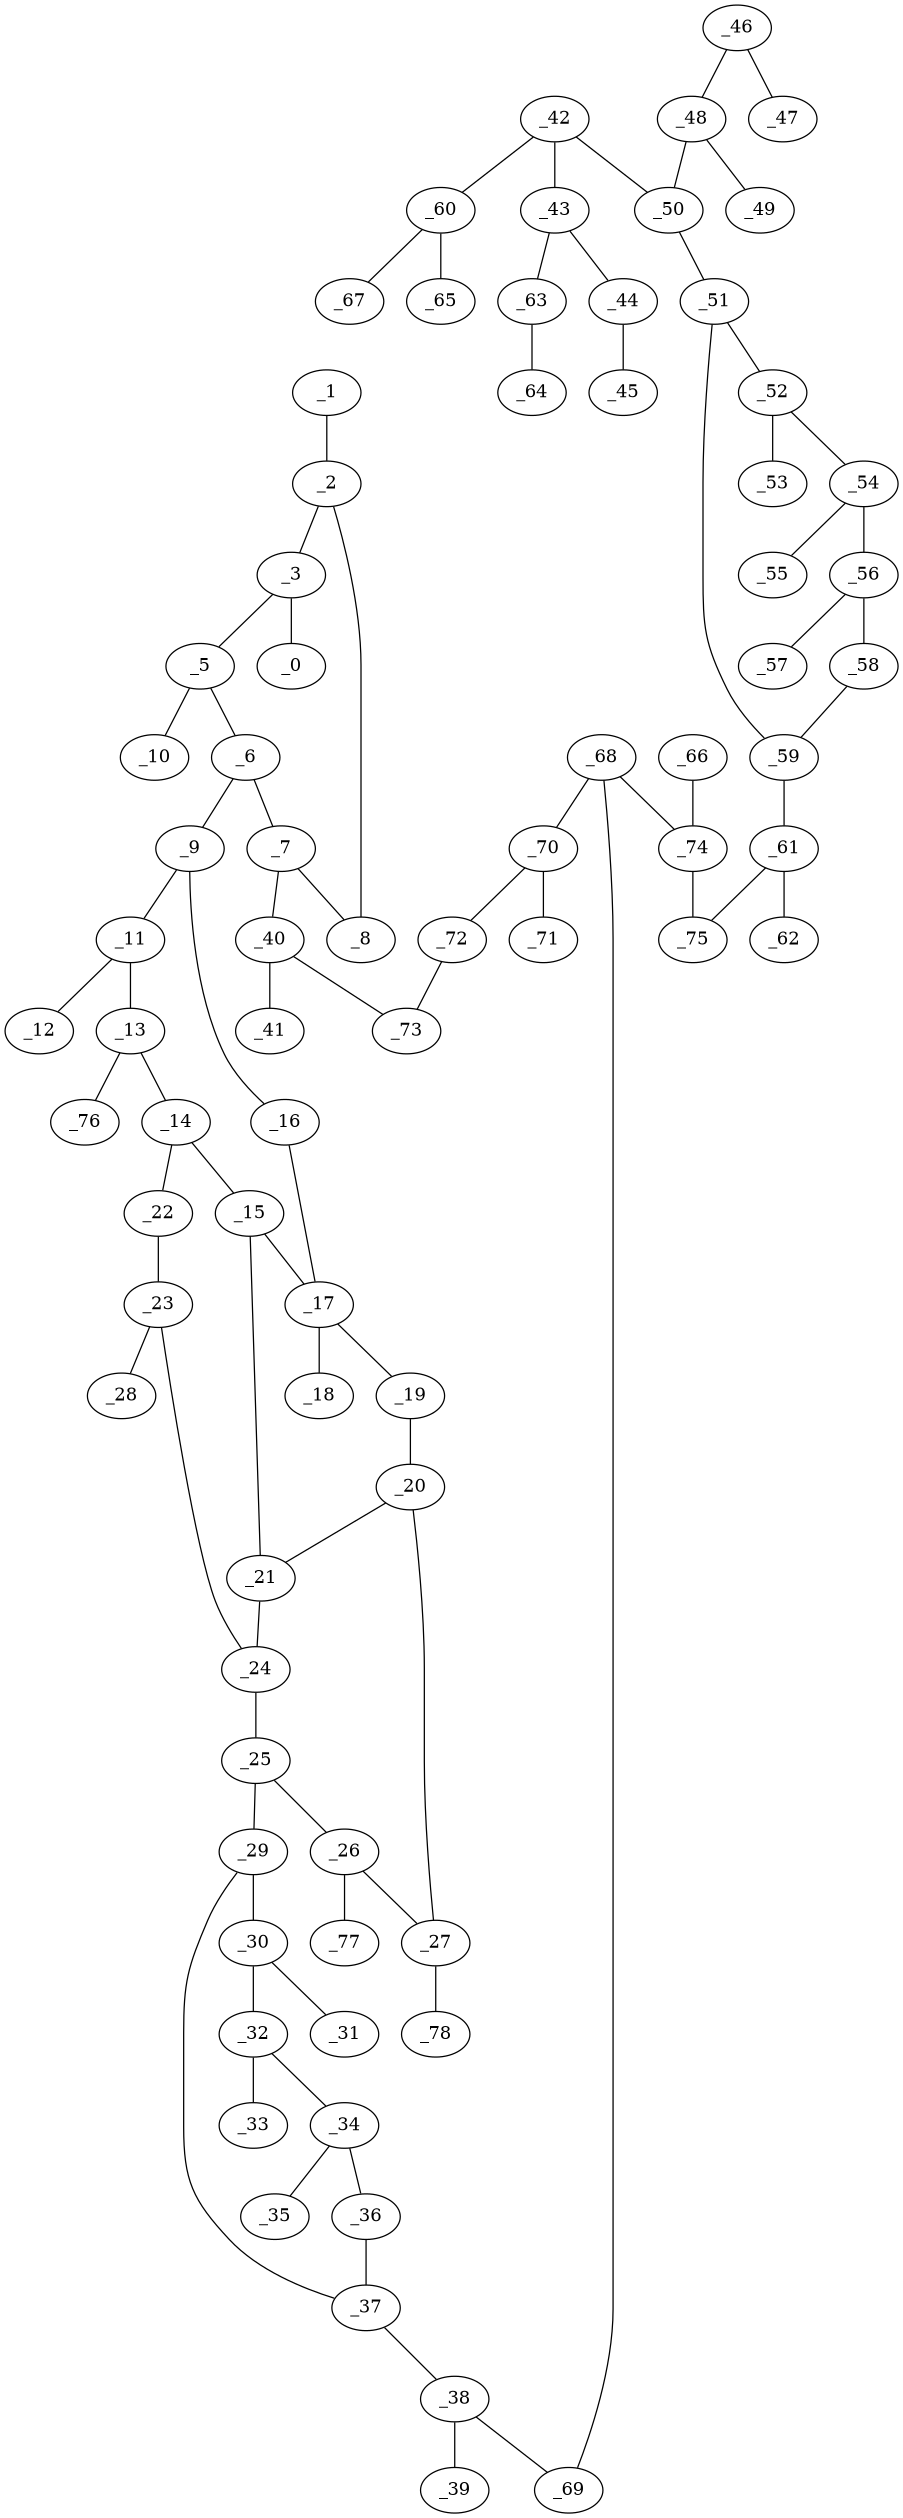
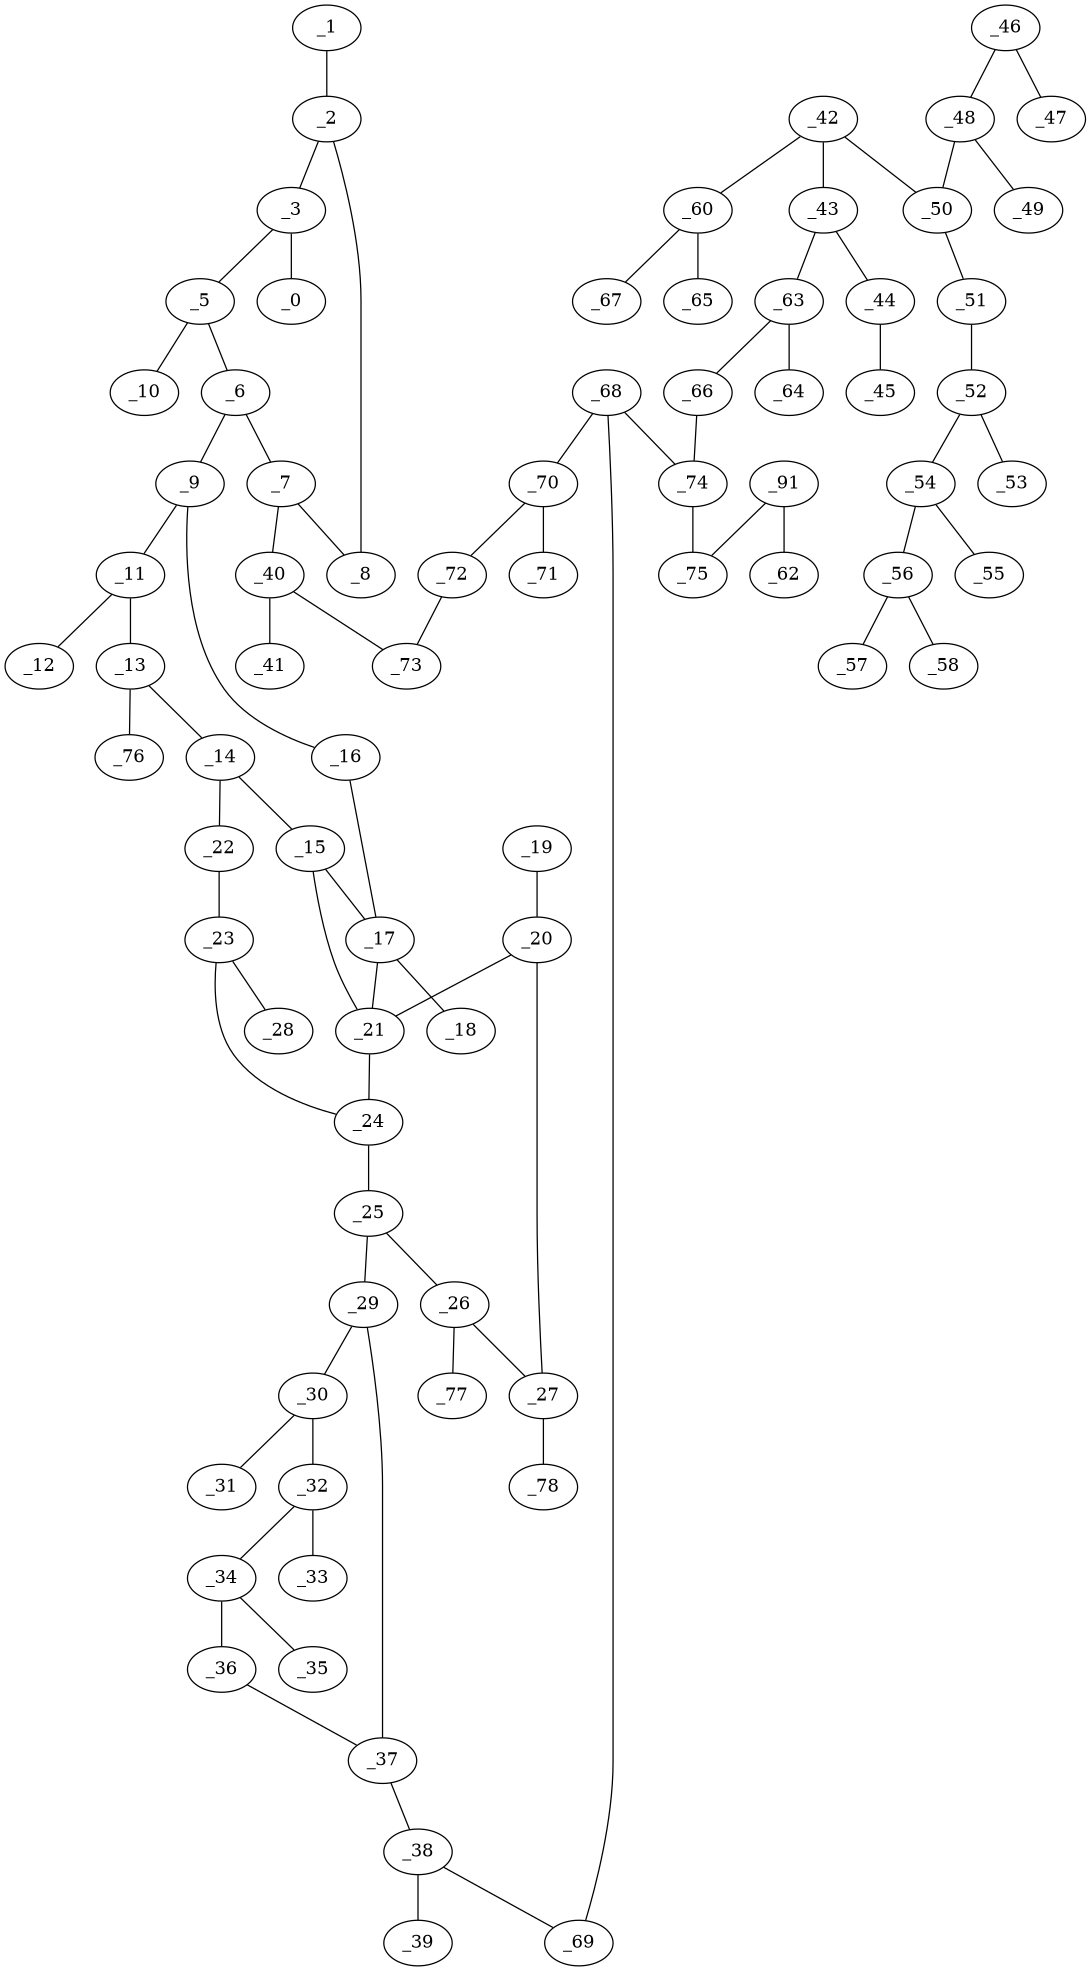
none -> (744, 347)
(784, 757) -> none
(784, 849) -> (784, 484)
(365, 1350) -> (375, 986)
